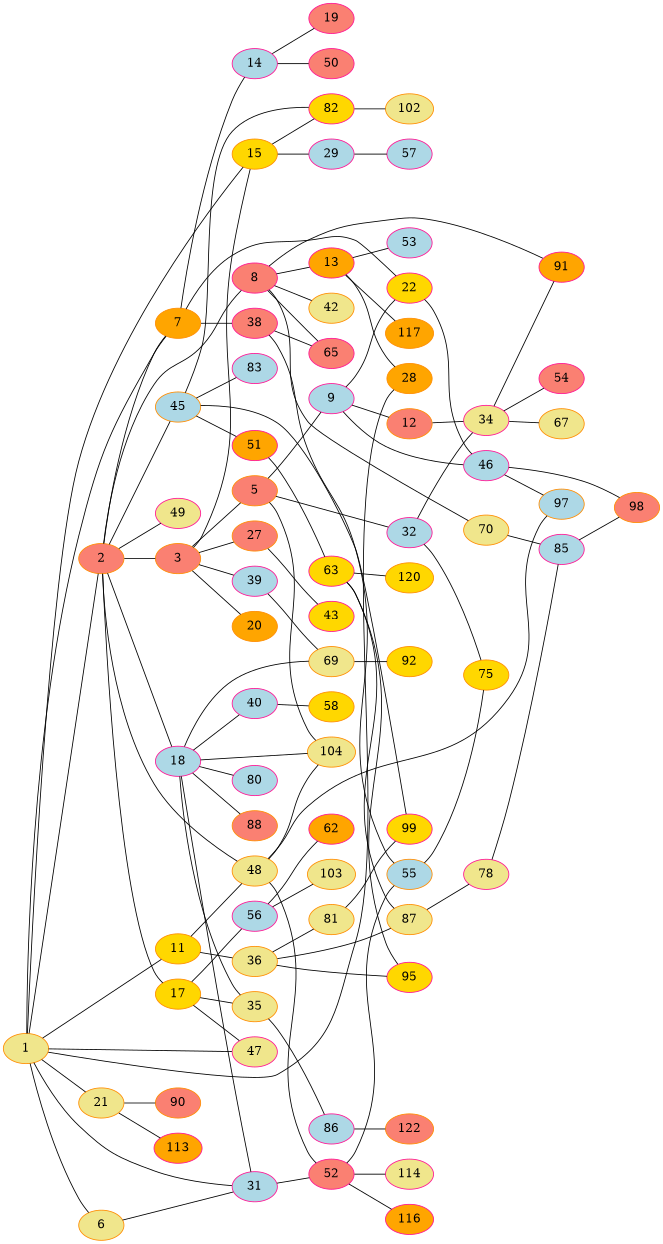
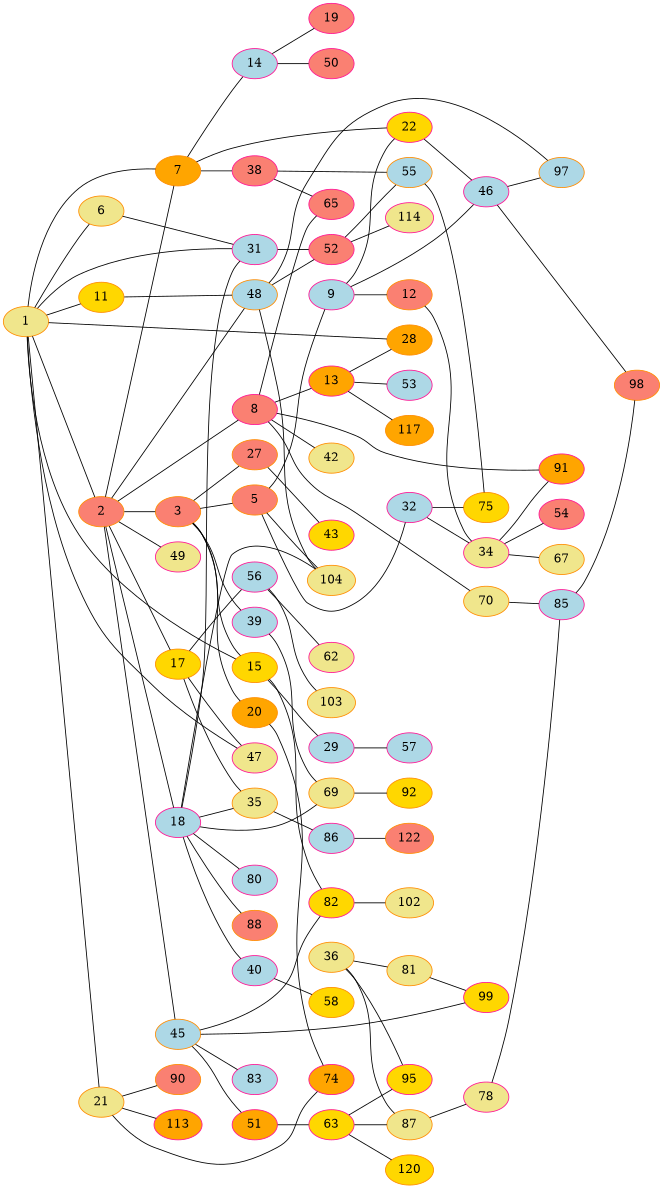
(331, 829) -> (331, 657)
(255, 871) -> (255, 295)
(216, 955) -> none
none -> (331, 1080)
(410, 1219) -> none
